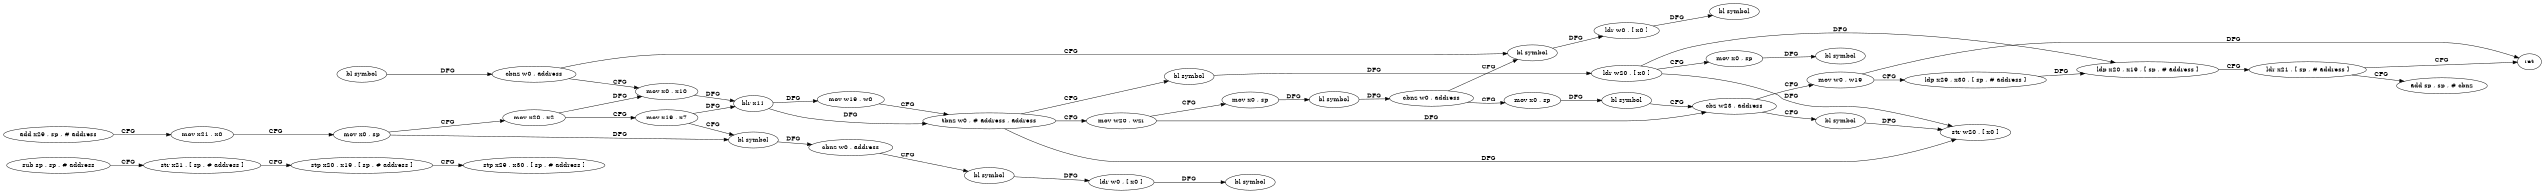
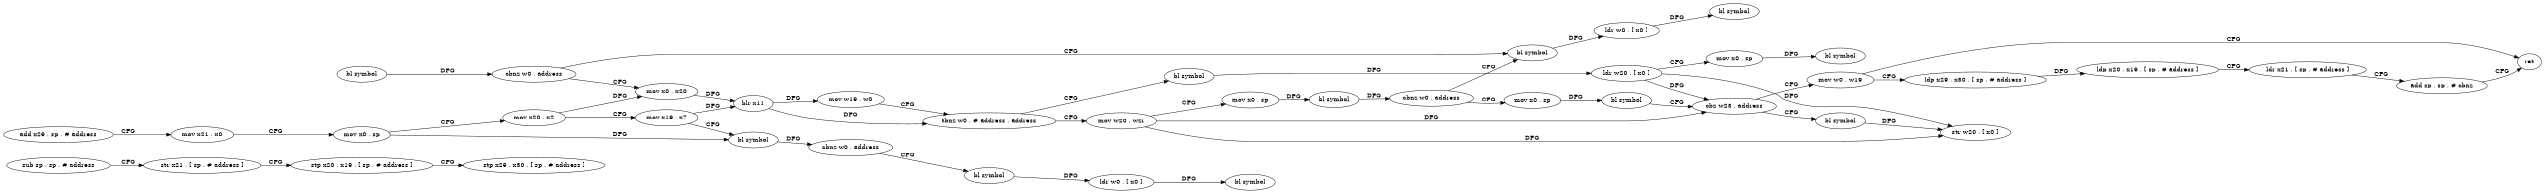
(1875, 33) -> (1674, 90)
(2234, 39) -> (2234, 39)
(2439, 65) -> (2500, 78)
(667, 92) -> (667, 92)
(1477, 162) -> (1541, 141)
